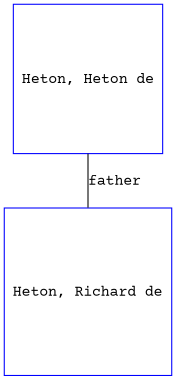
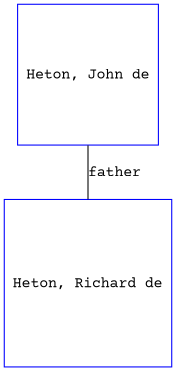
(88, 79) -> (88, 75)
